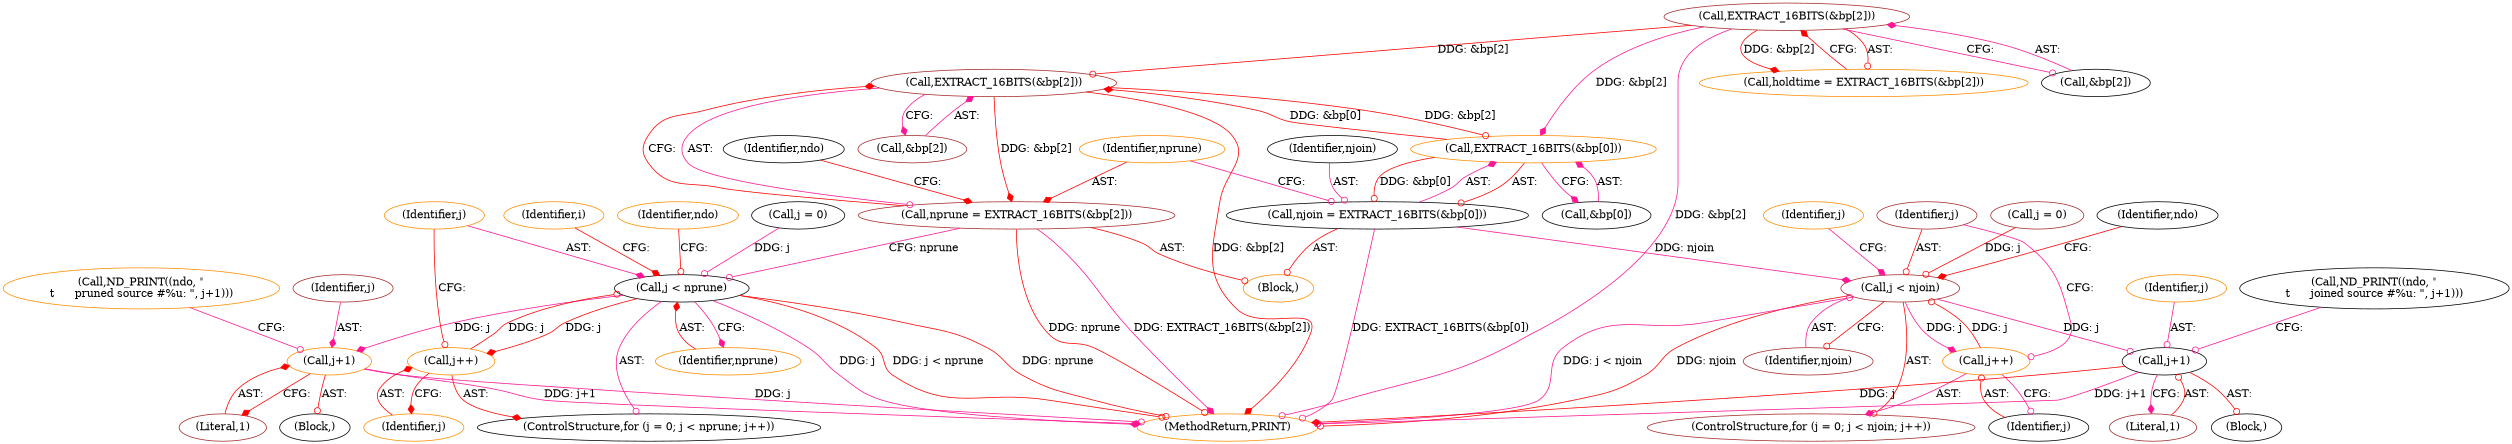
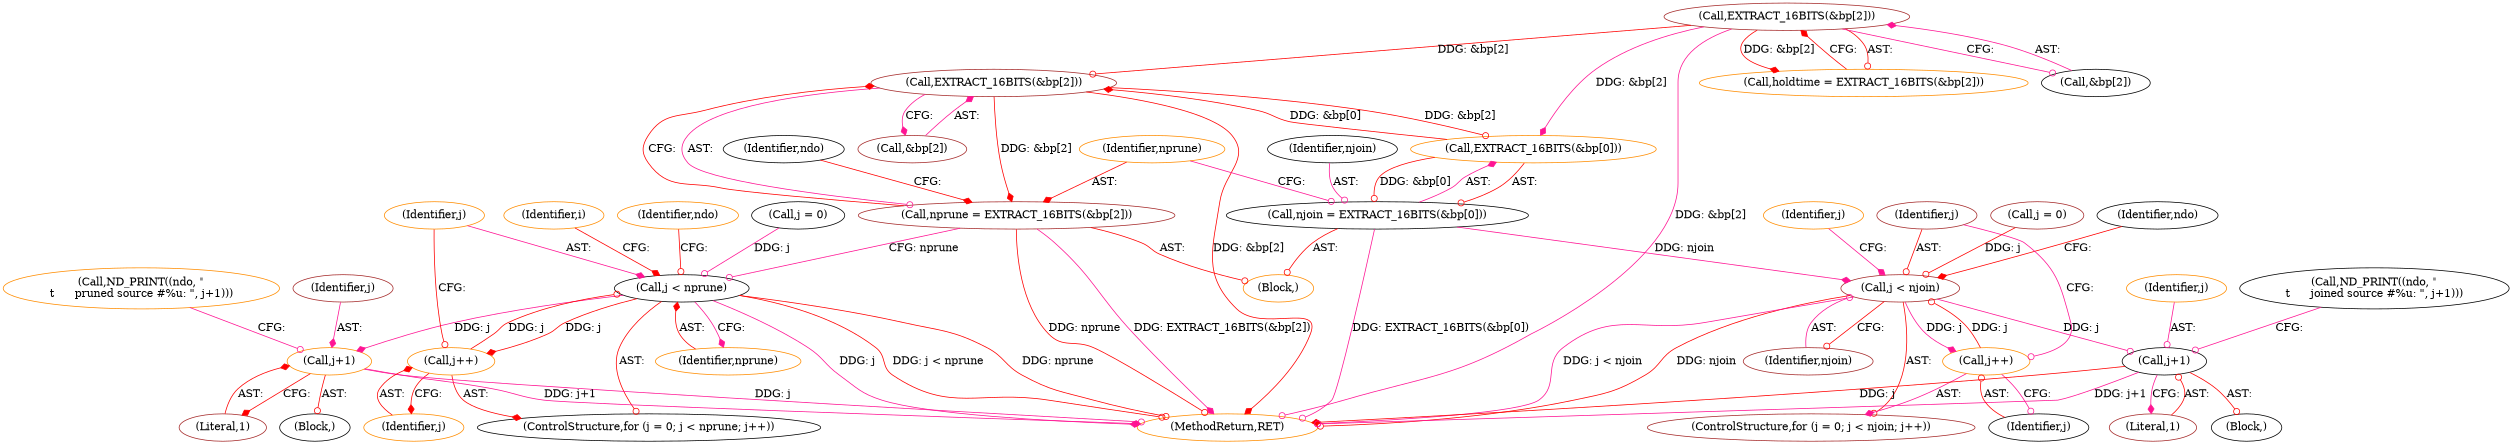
(1597, 215) -> none
(619, 349) -> (619, 349)
(1227, 428) -> (1227, 428)
